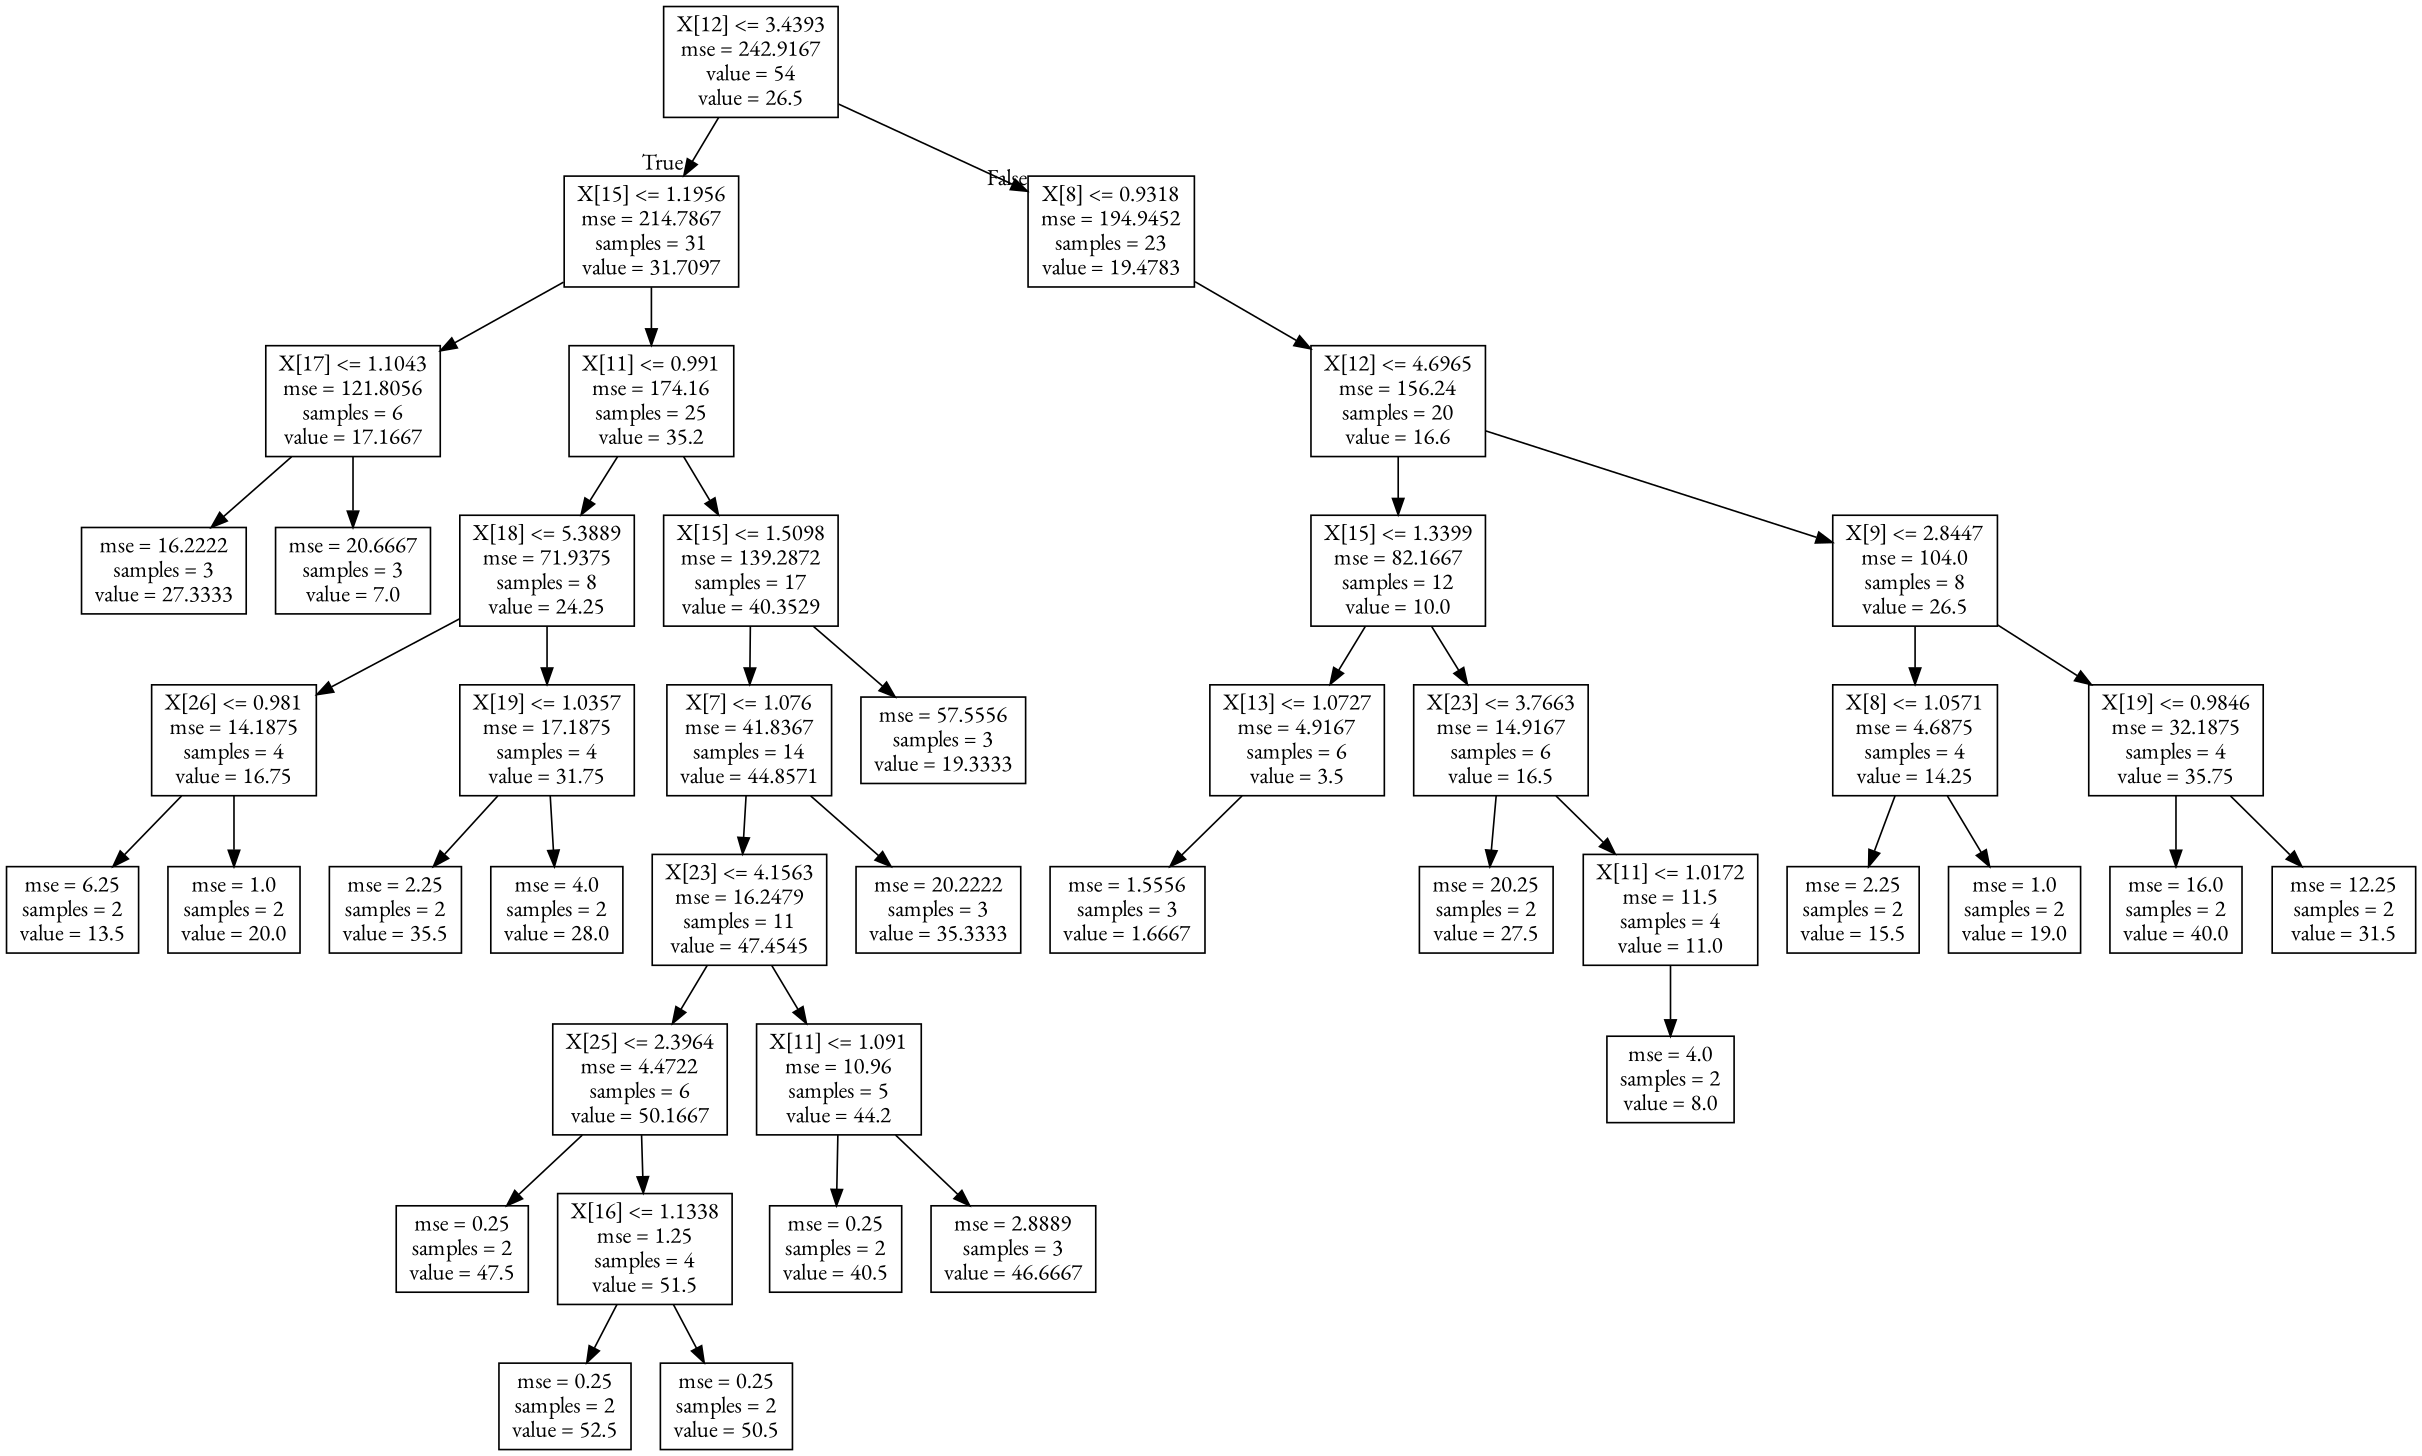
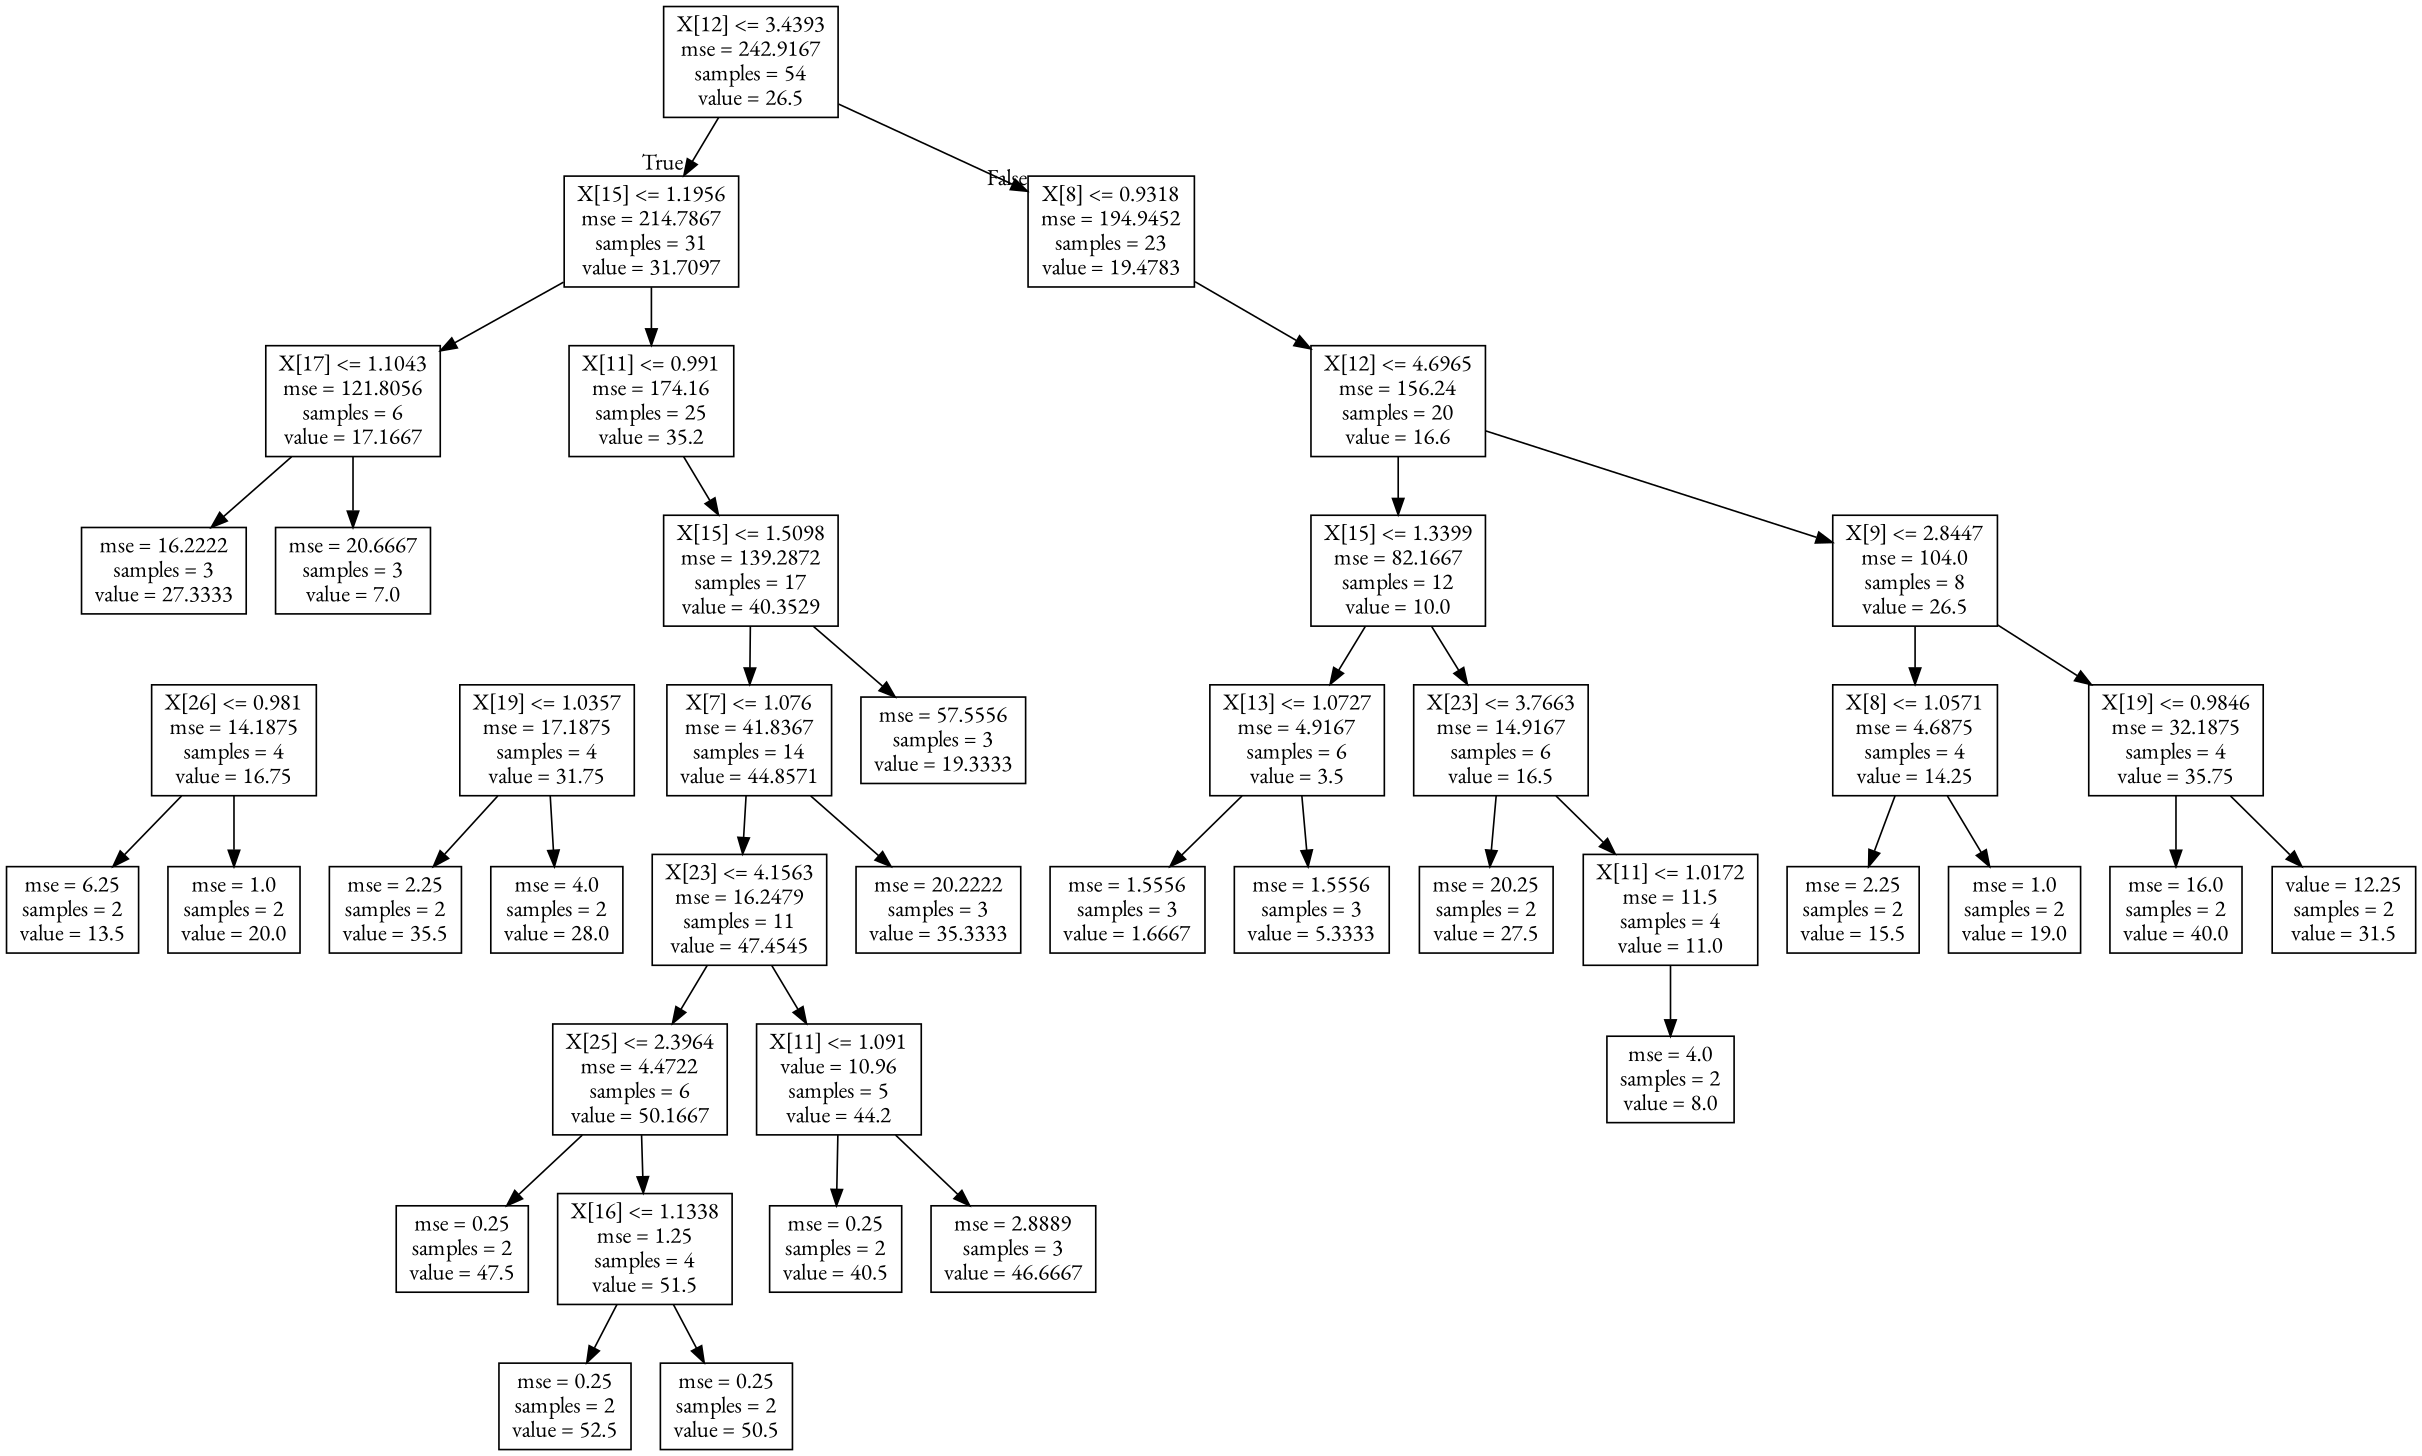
(751, 62) -> (751, 62)
(547, 571) -> none
none -> (1312, 910)
(2344, 910) -> (2344, 910)
(839, 1079) -> (839, 1079)
